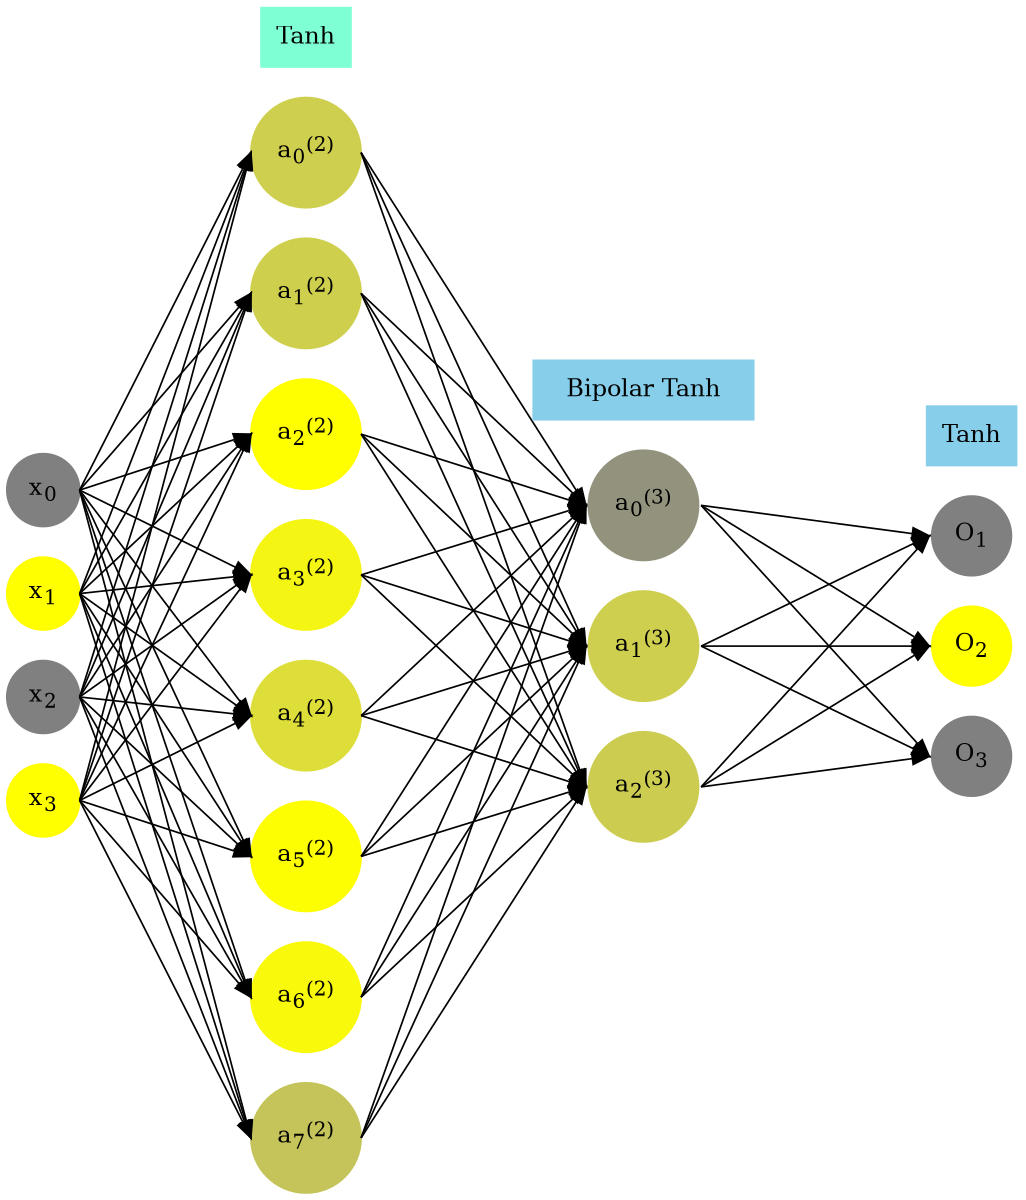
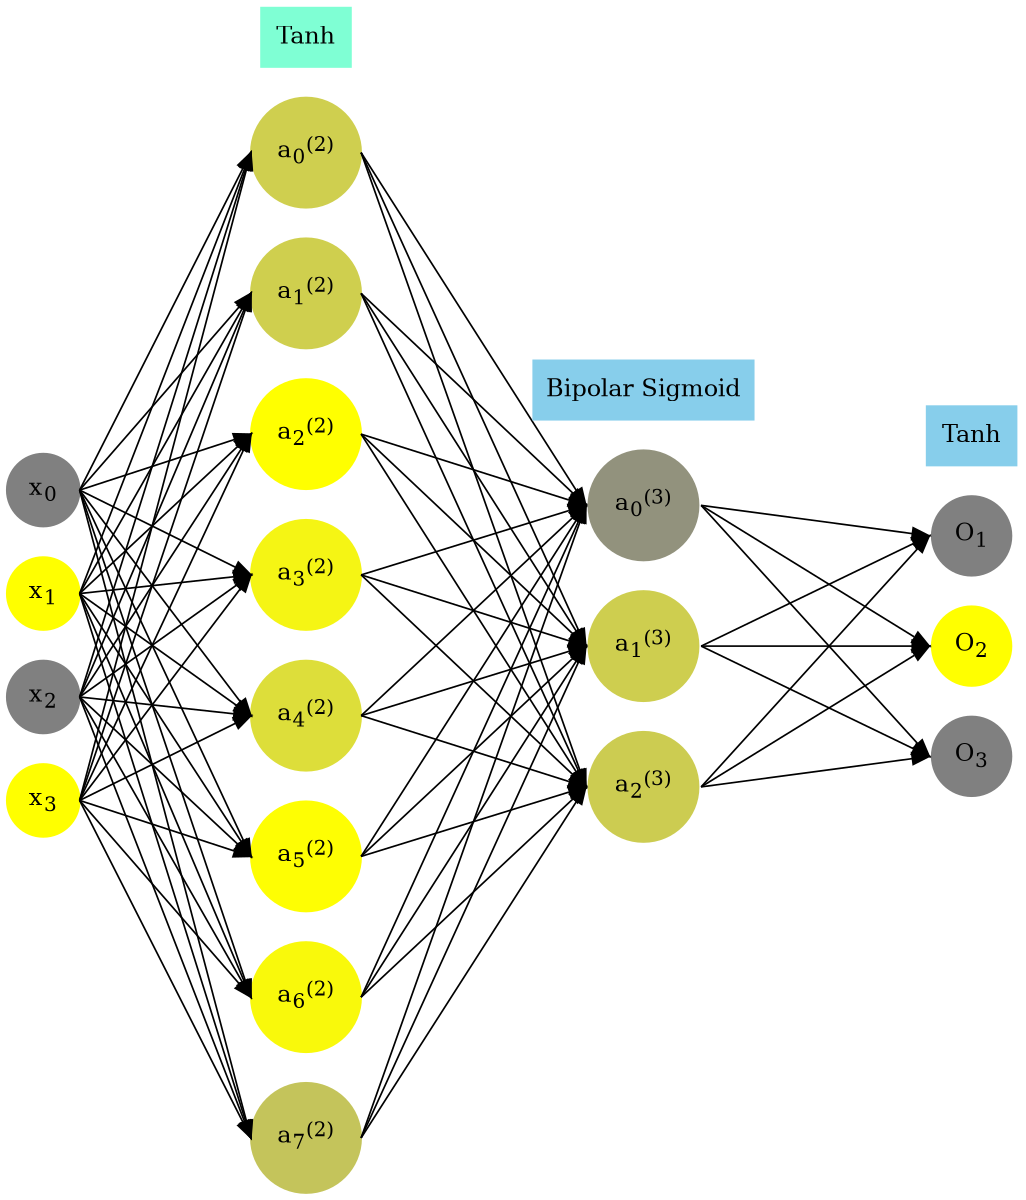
(643, 390) -> (643, 390)
